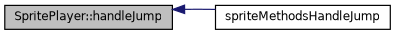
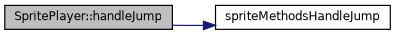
(200, 9) -> (188, 25)
